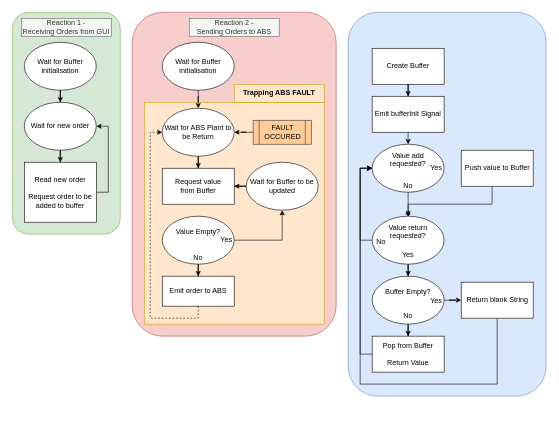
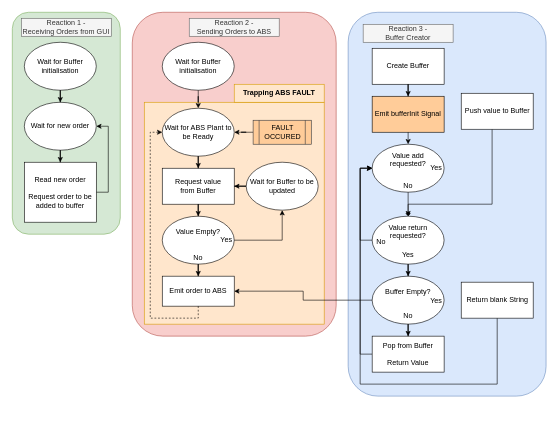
none -> (408, 33)
(408, 114) -> (408, 114)
(198, 132) -> (198, 132)
(497, 168) -> (497, 111)
none -> (198, 212)
(454, 300) -> (303, 300)
